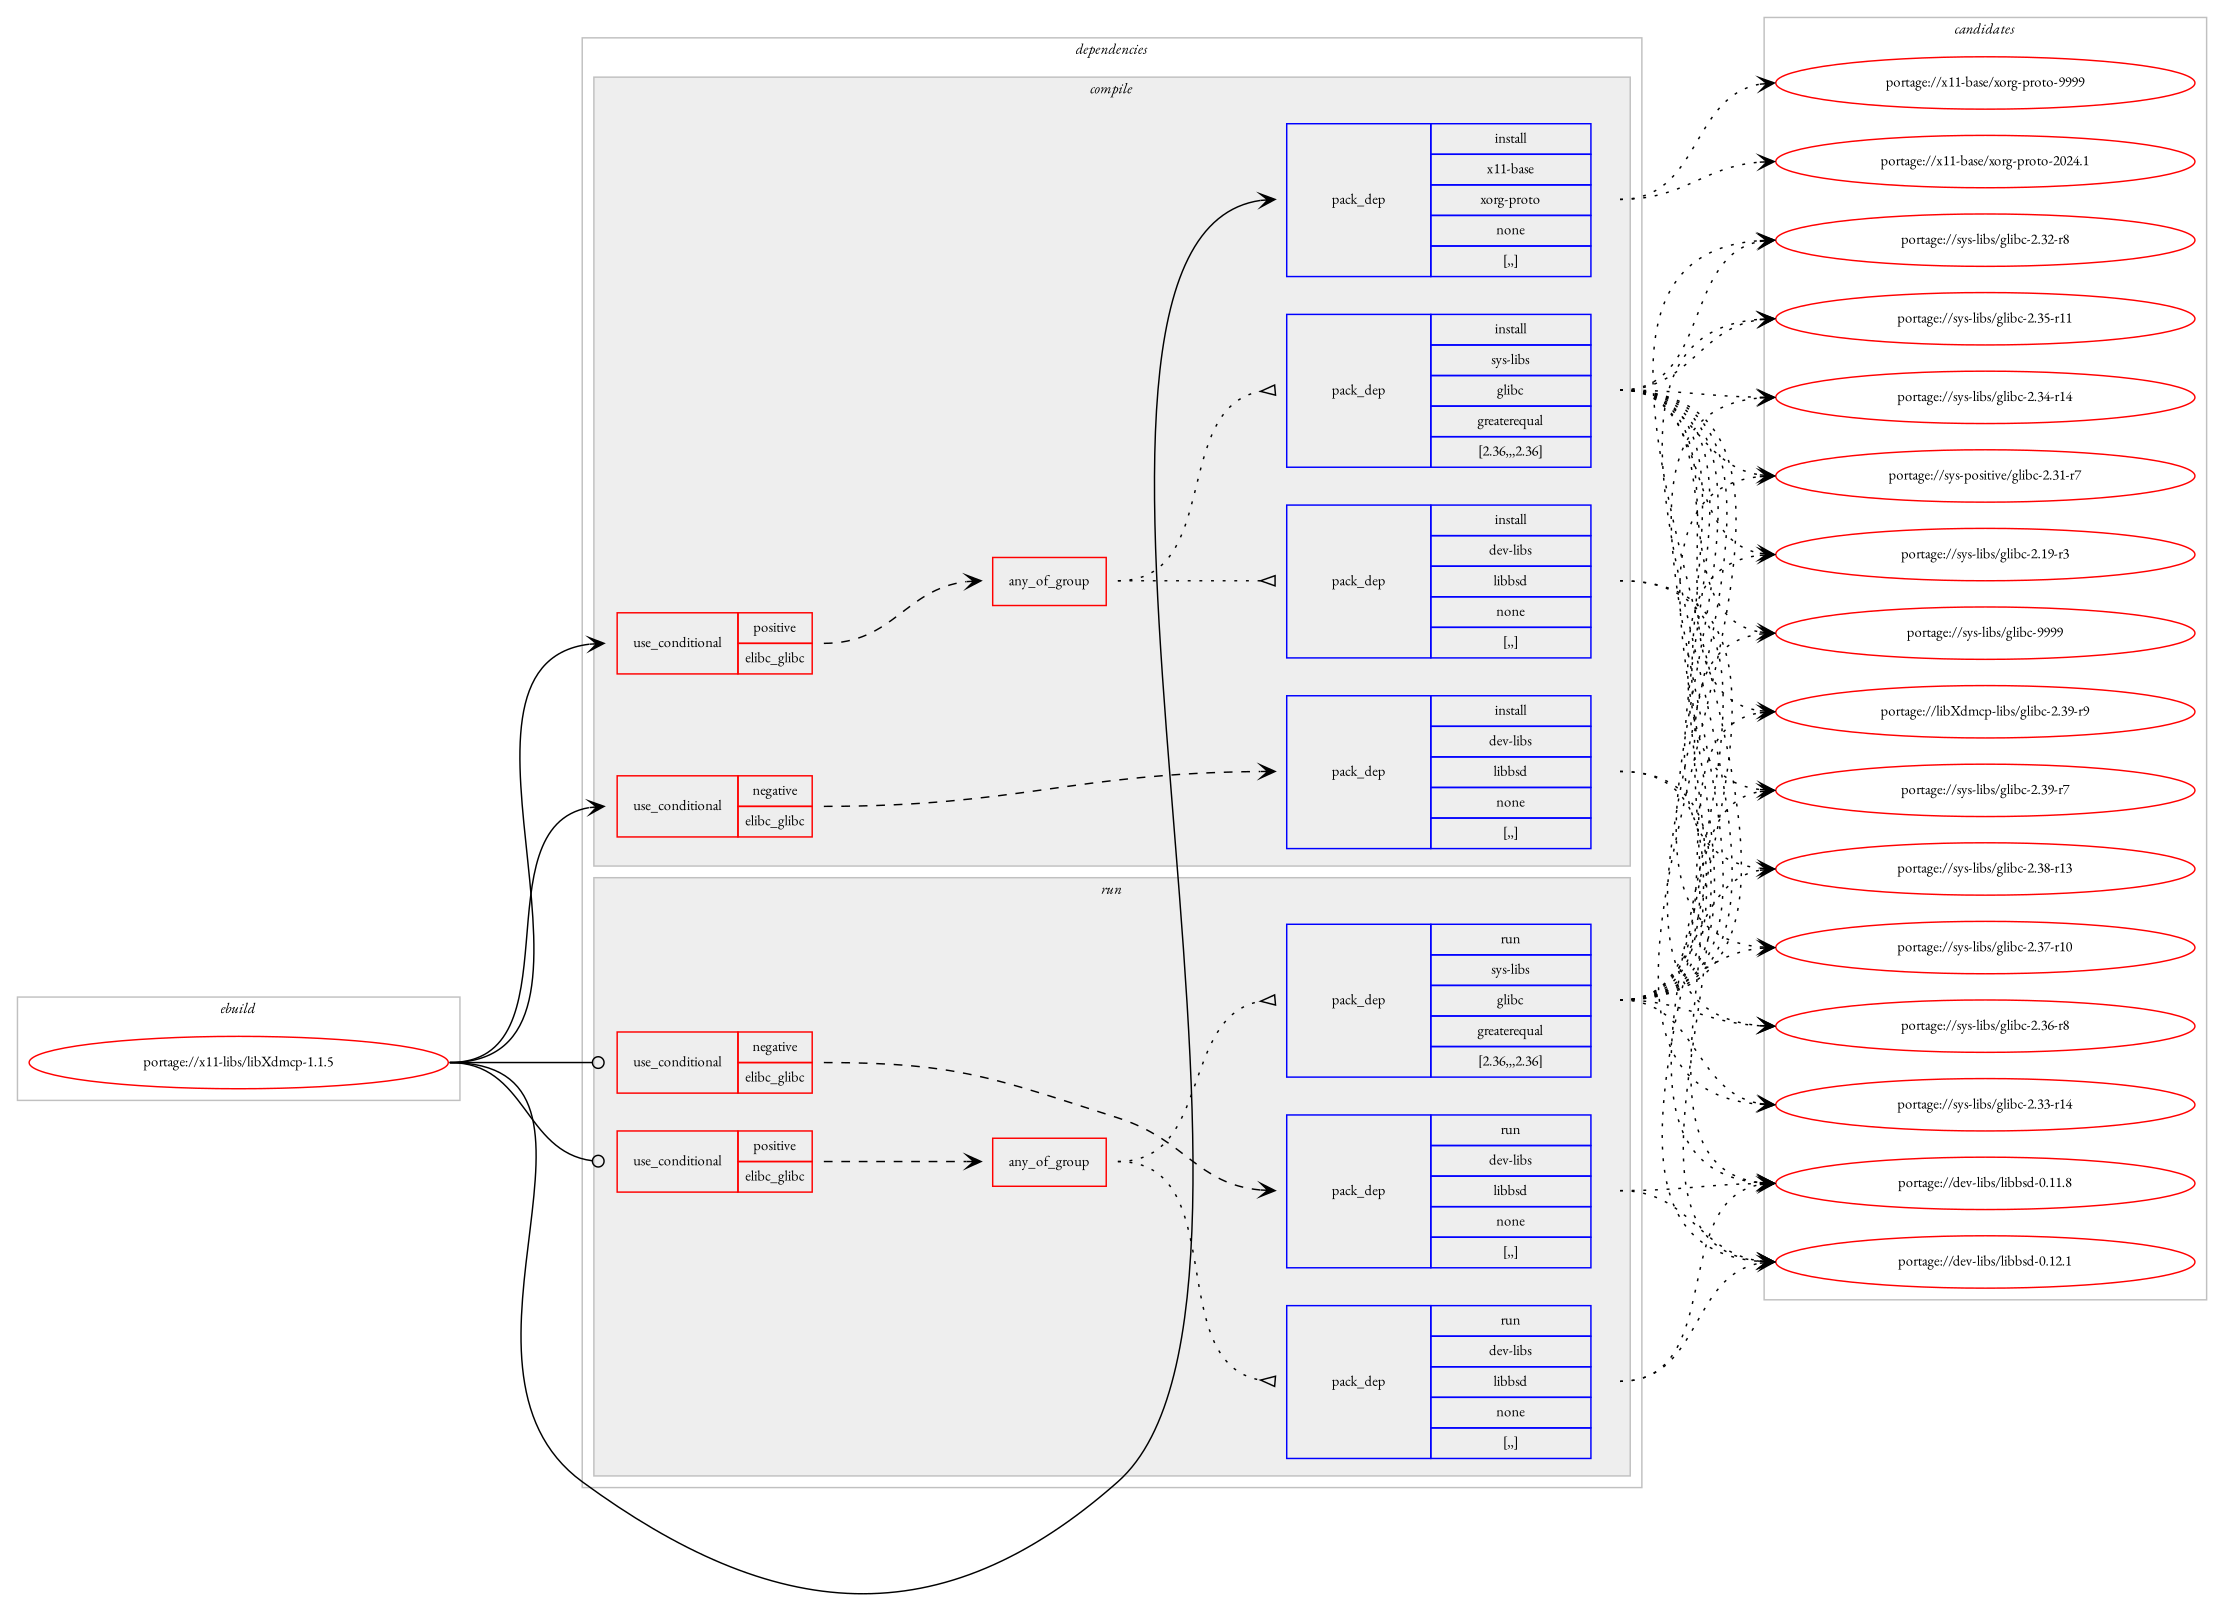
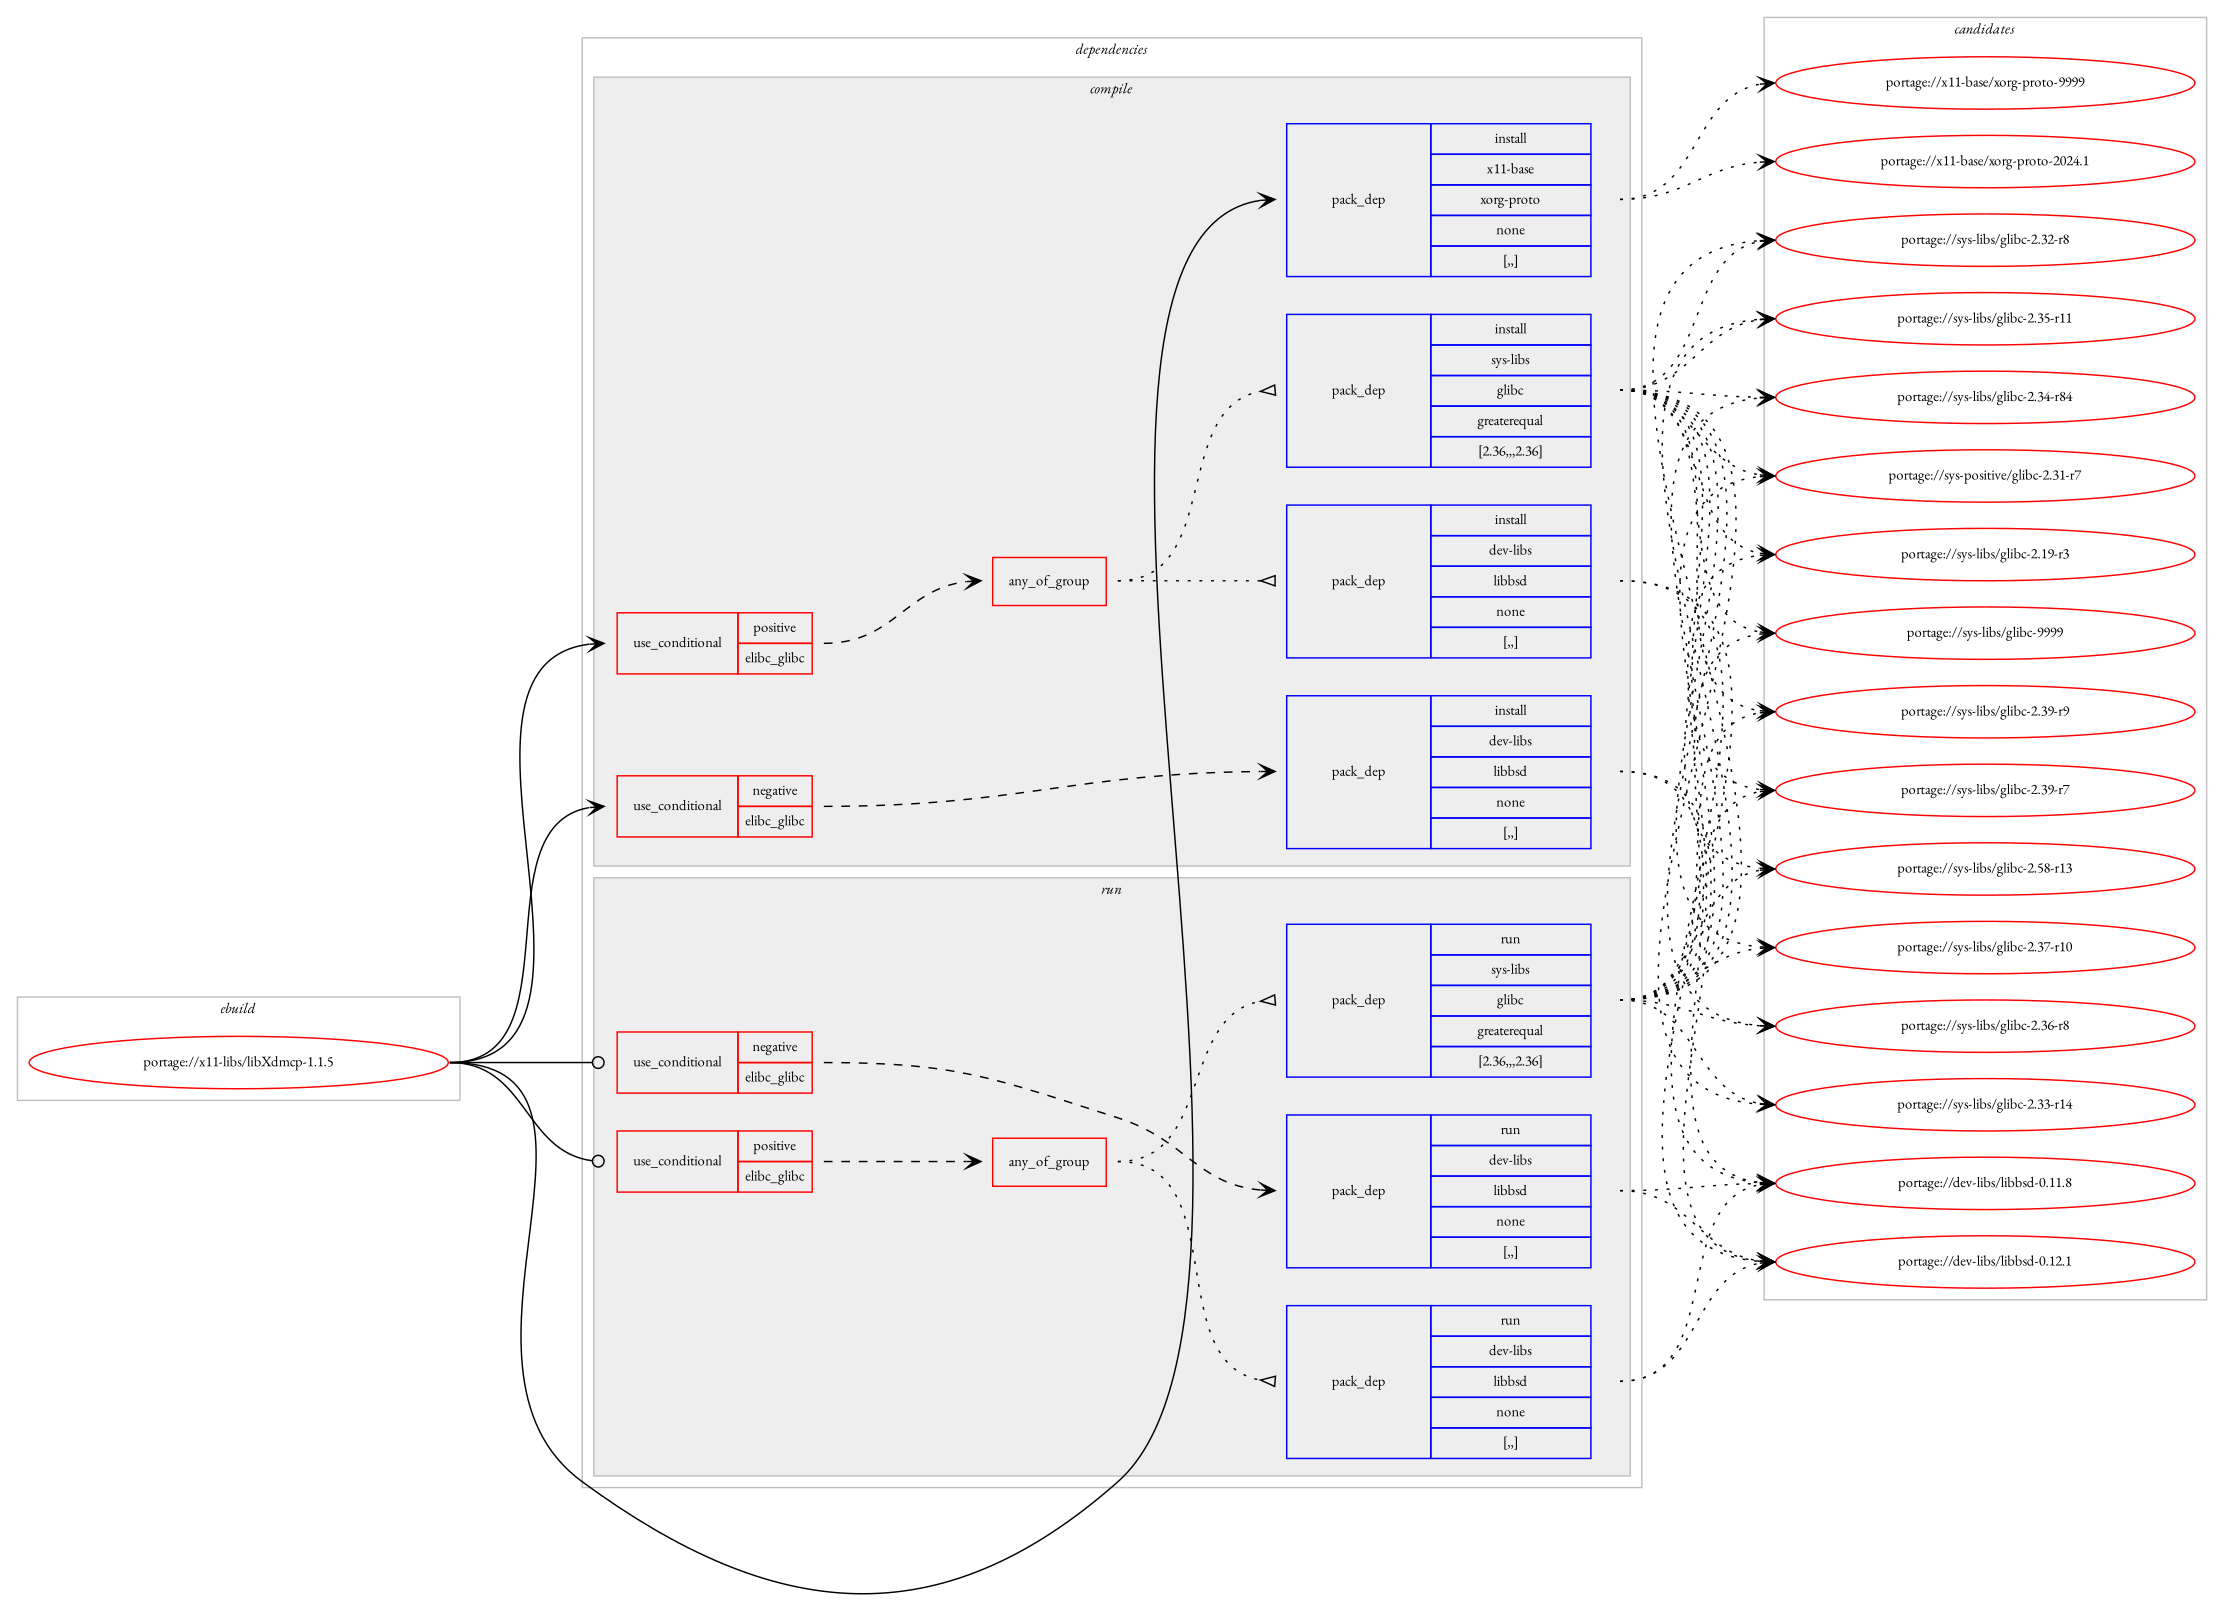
(1985, 397) -> (1985, 397)
(1985, 712) -> (1985, 712)
(1985, 869) -> (1985, 869)
